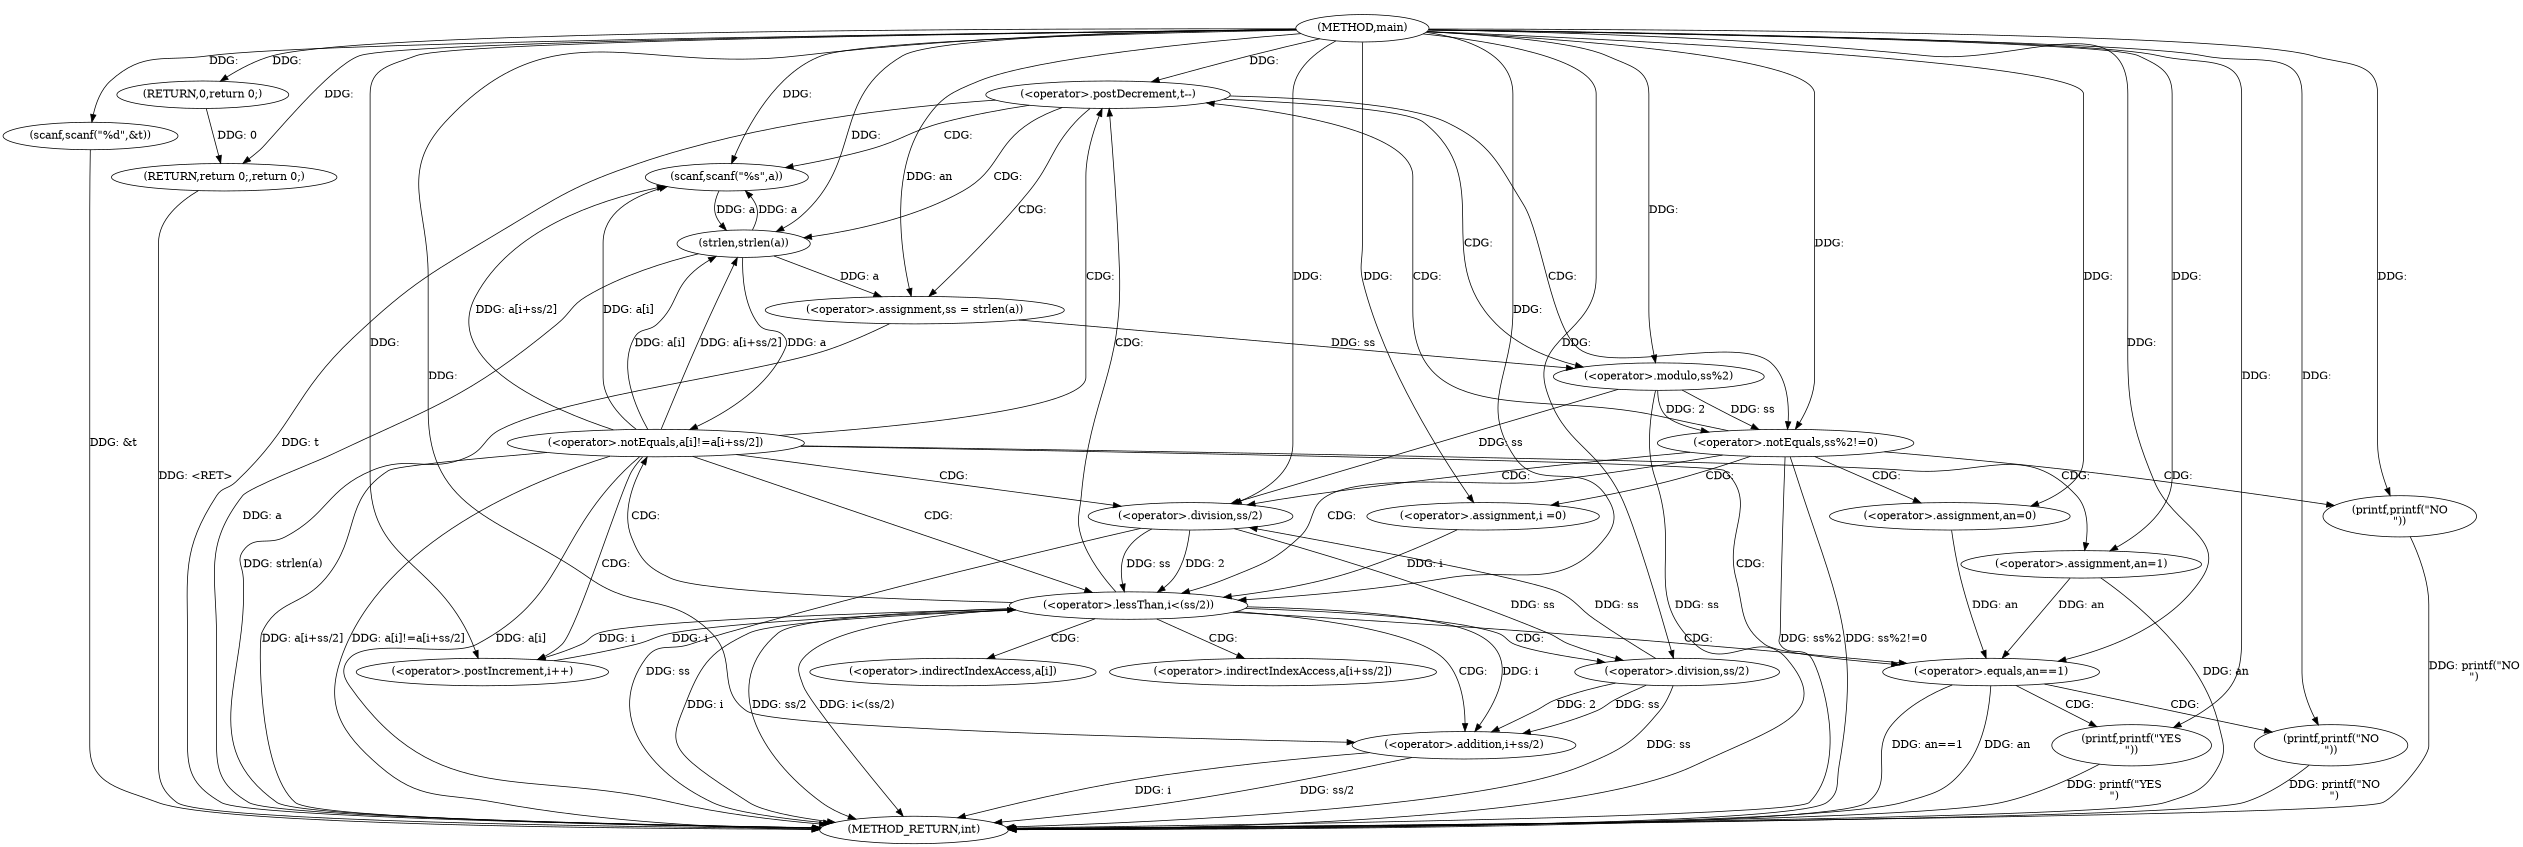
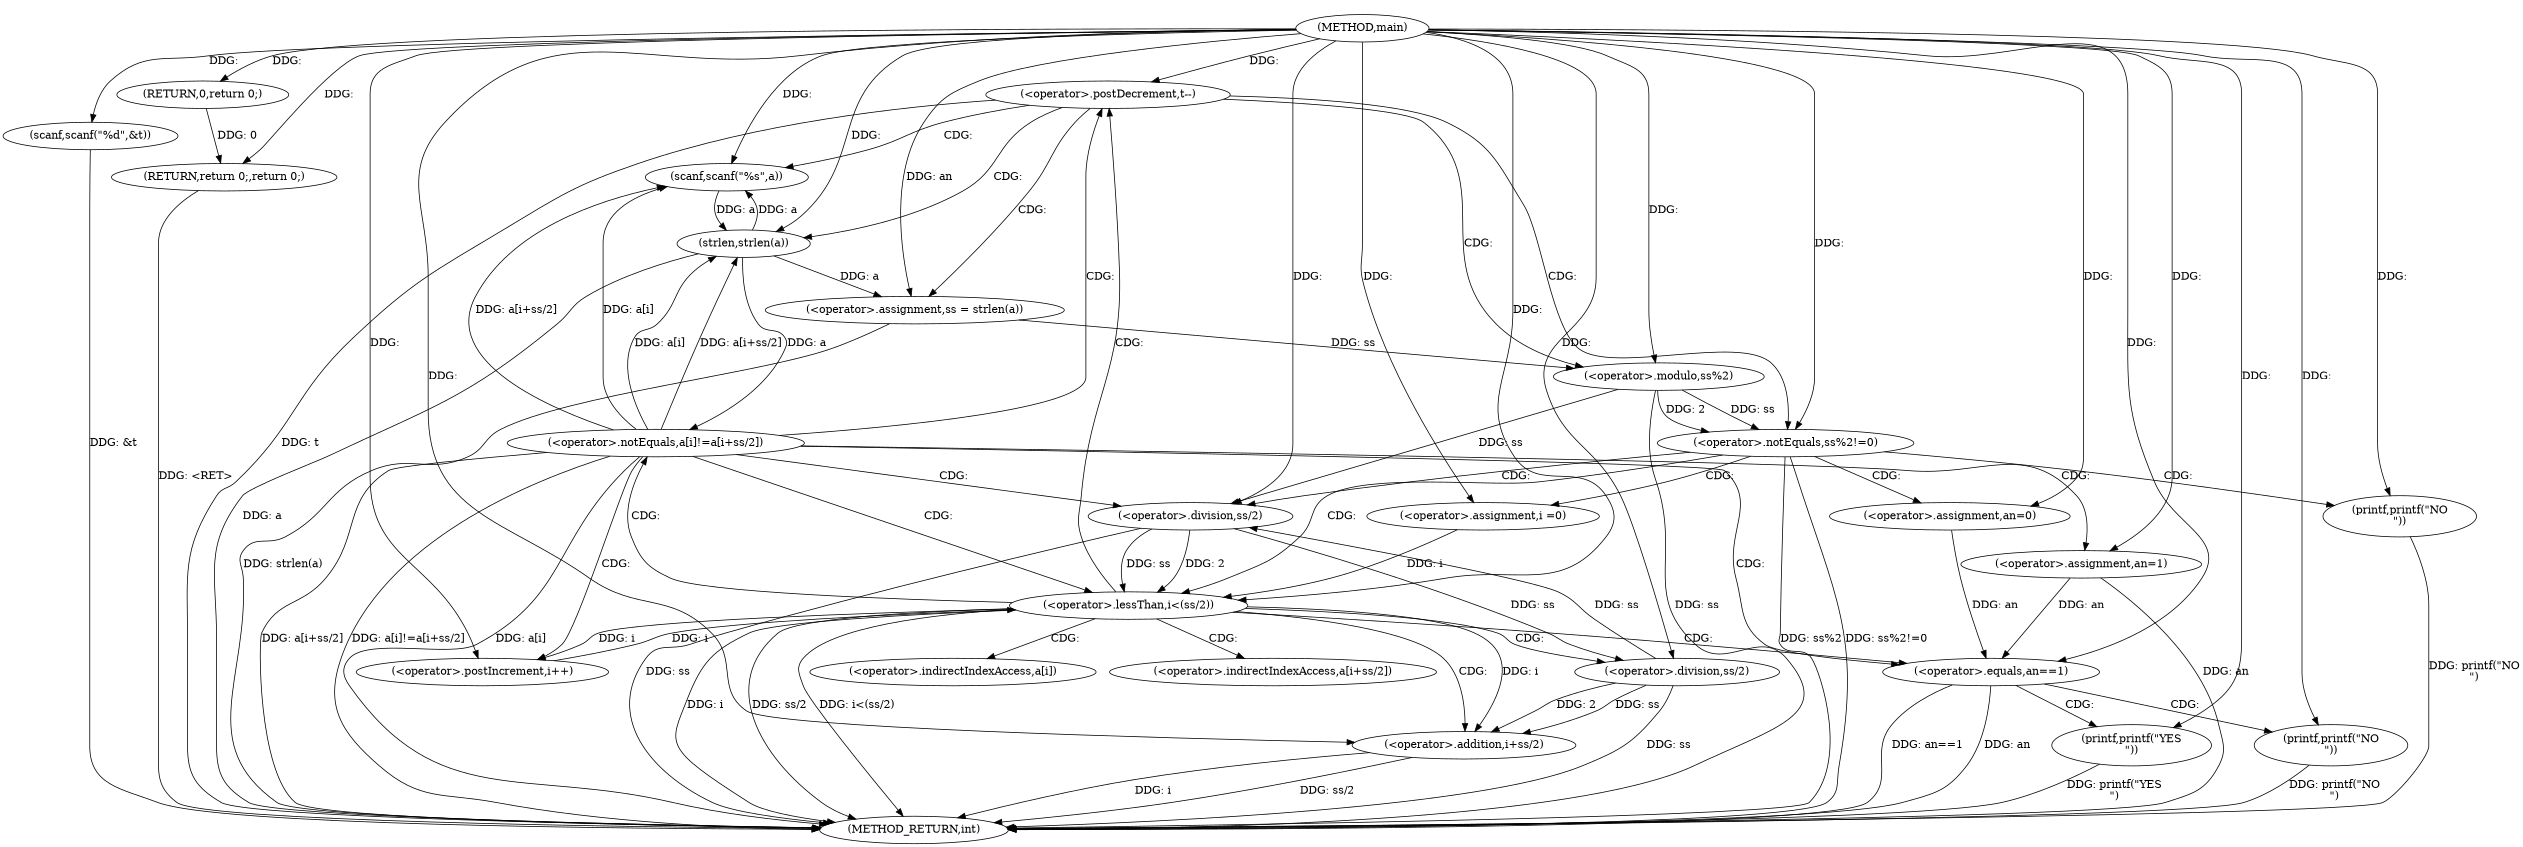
(1414, 318) -> none
